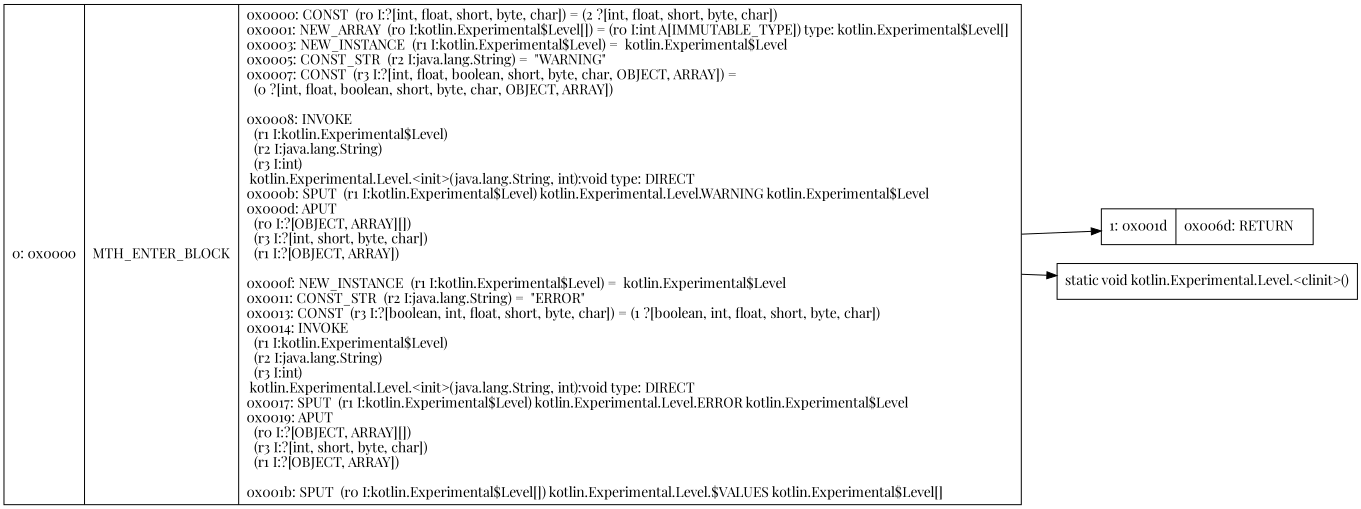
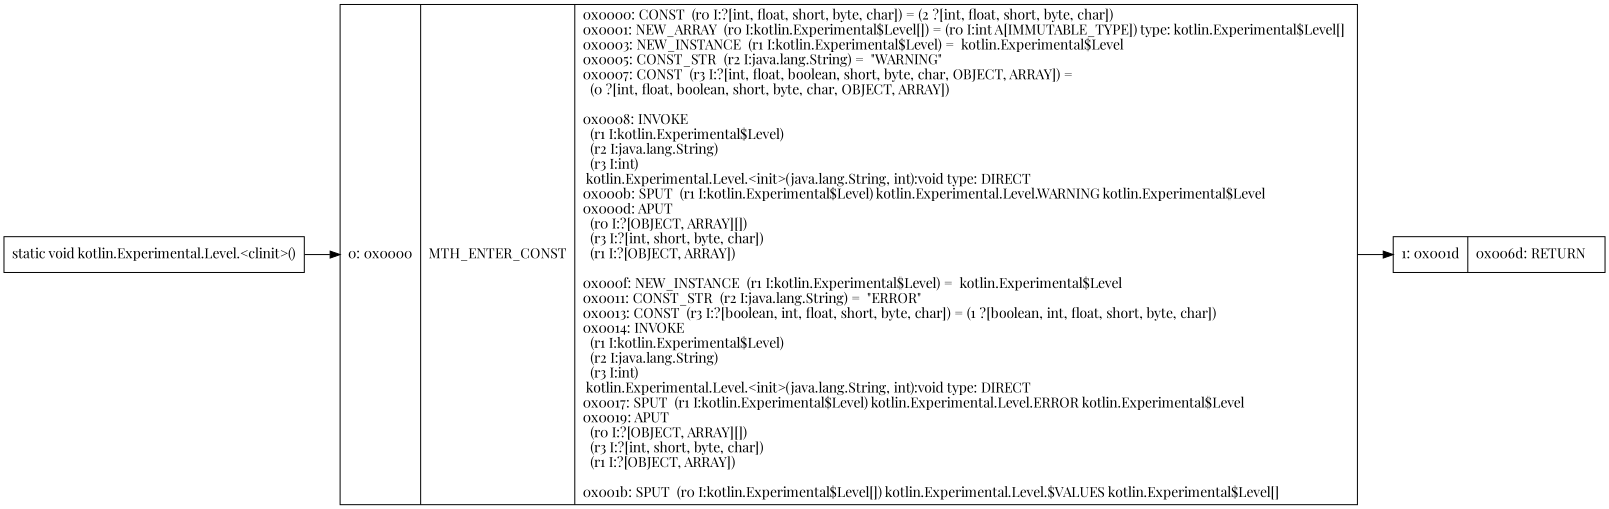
(162, 254) -> (498, 254)
(1034, 275) -> (317, 255)
